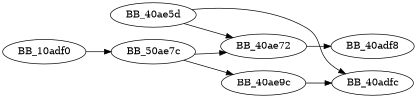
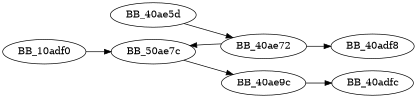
(278, 16) -> none
(207, 54) -> (209, 44)
